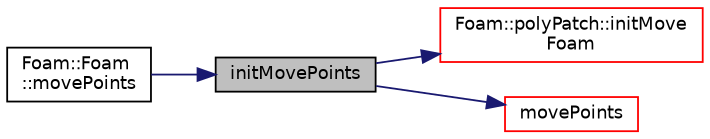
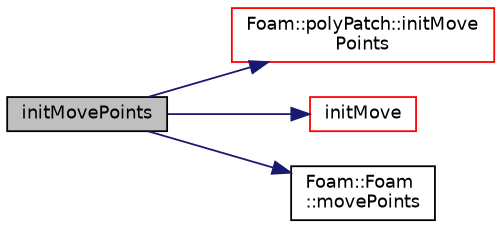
(572, 35) -> (363, 35)
(174, 75) -> (211, 149)
(572, 114) -> (363, 114)
